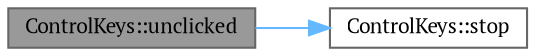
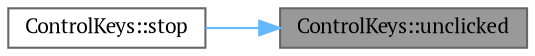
(282, 28) -> (232, 28)
